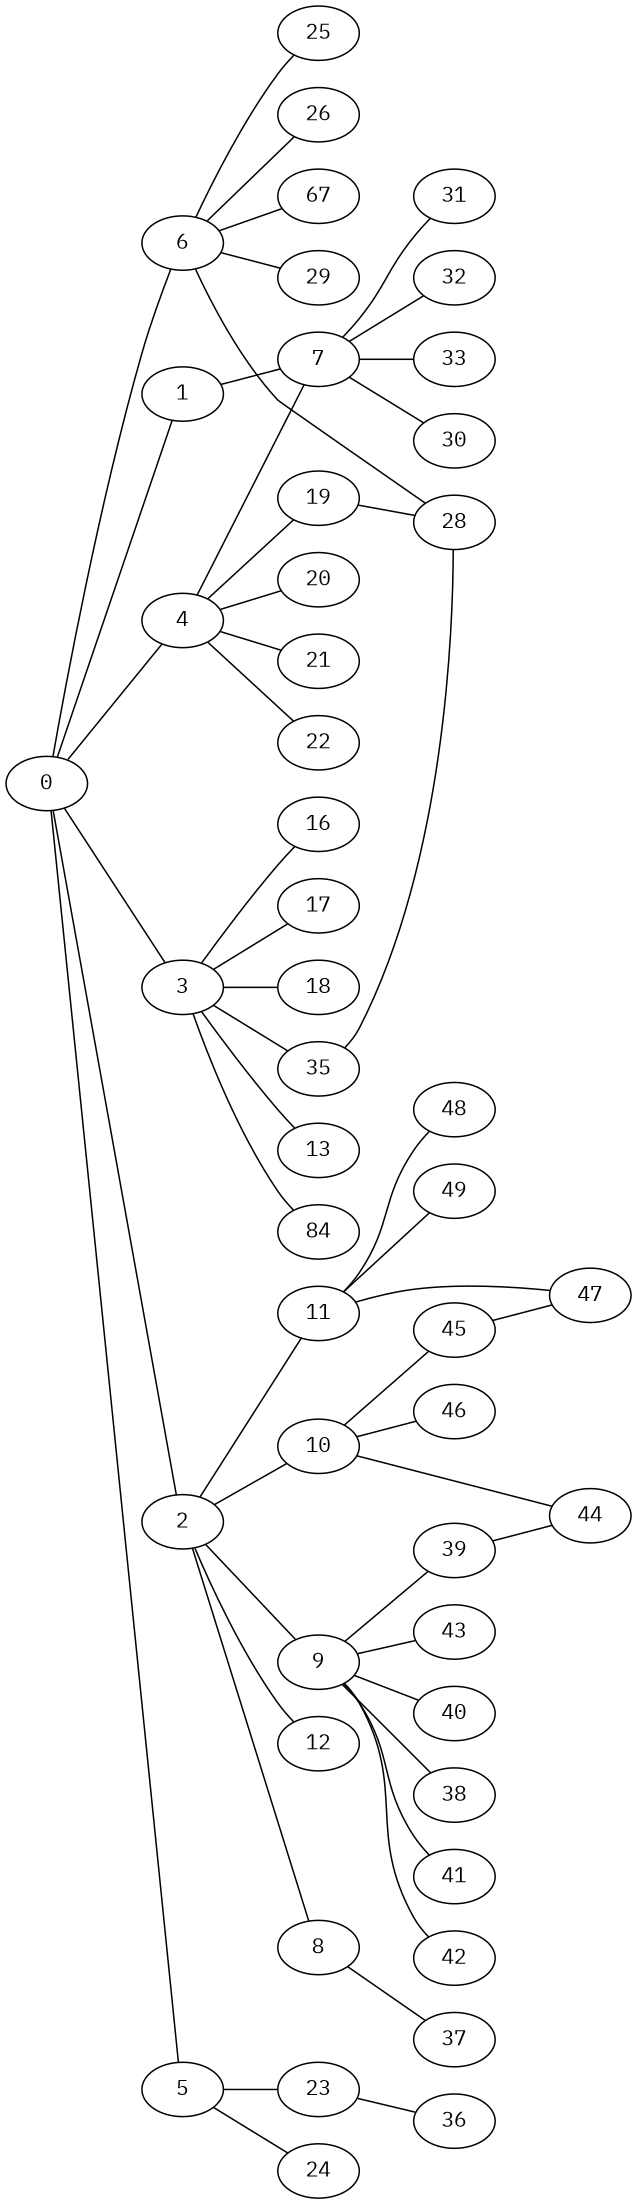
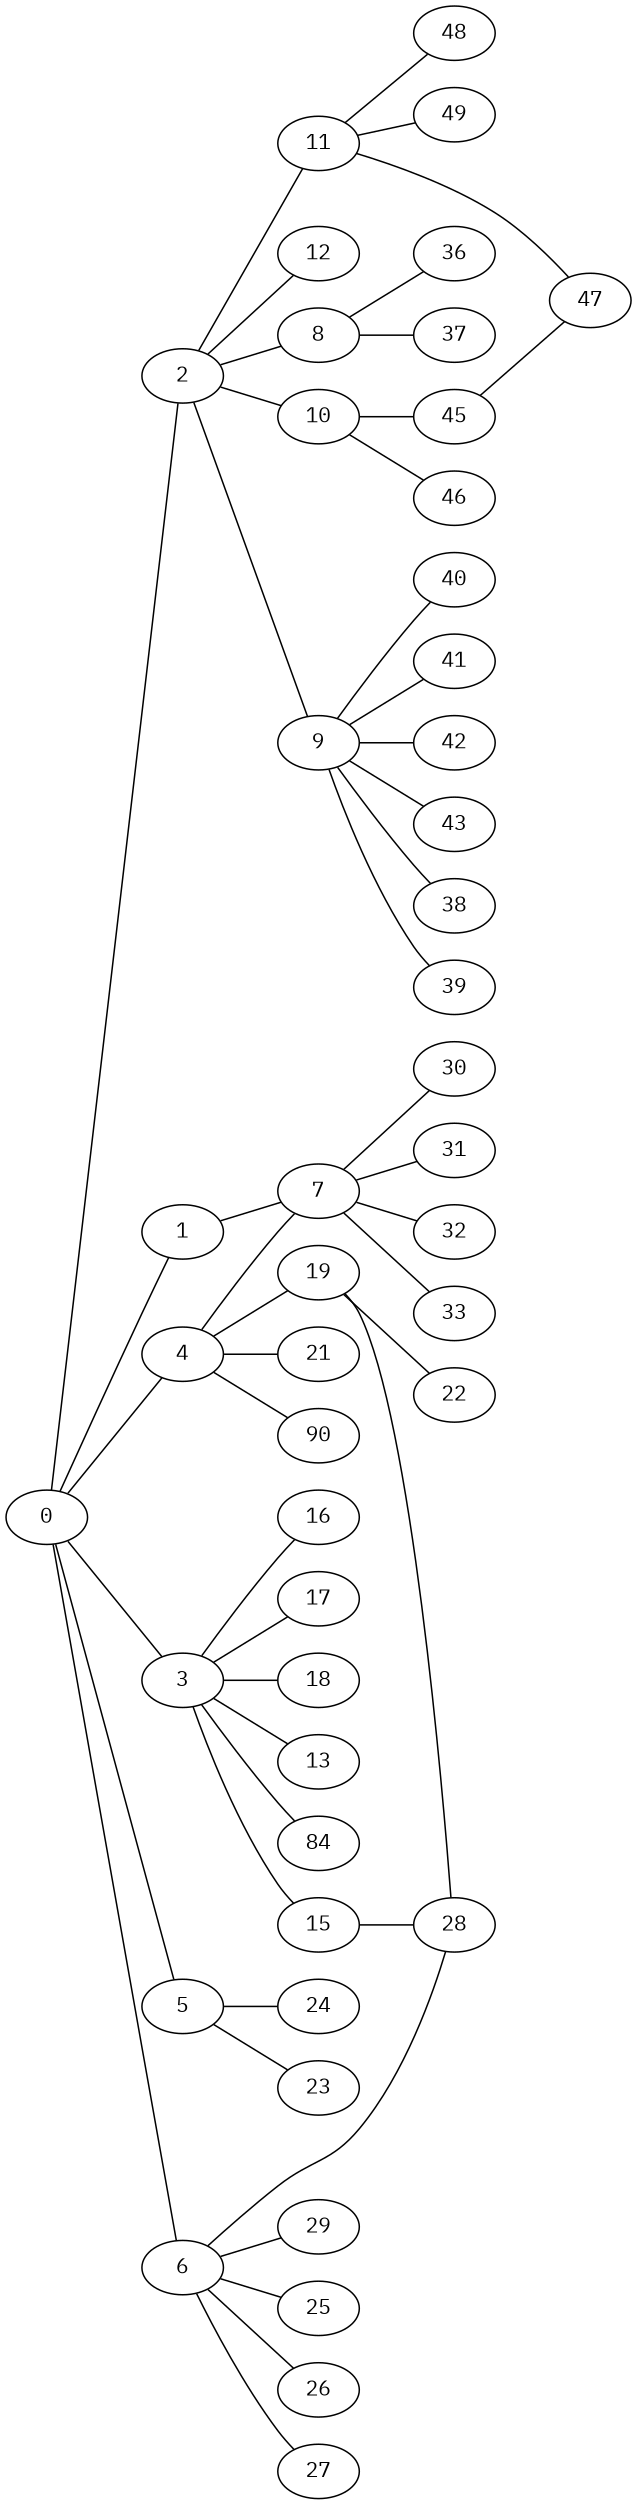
(319, 196) -> (319, 2471)
(319, 580) -> (319, 1436)
(251, 682) -> (387, 1334)
(319, 1069) -> (319, 1925)
(590, 1516) -> none
(387, 2105) -> (387, 294)
